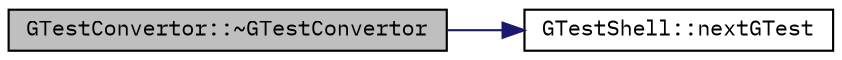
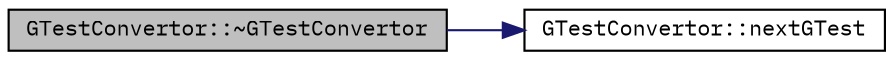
(679, 30) -> (705, 30)
